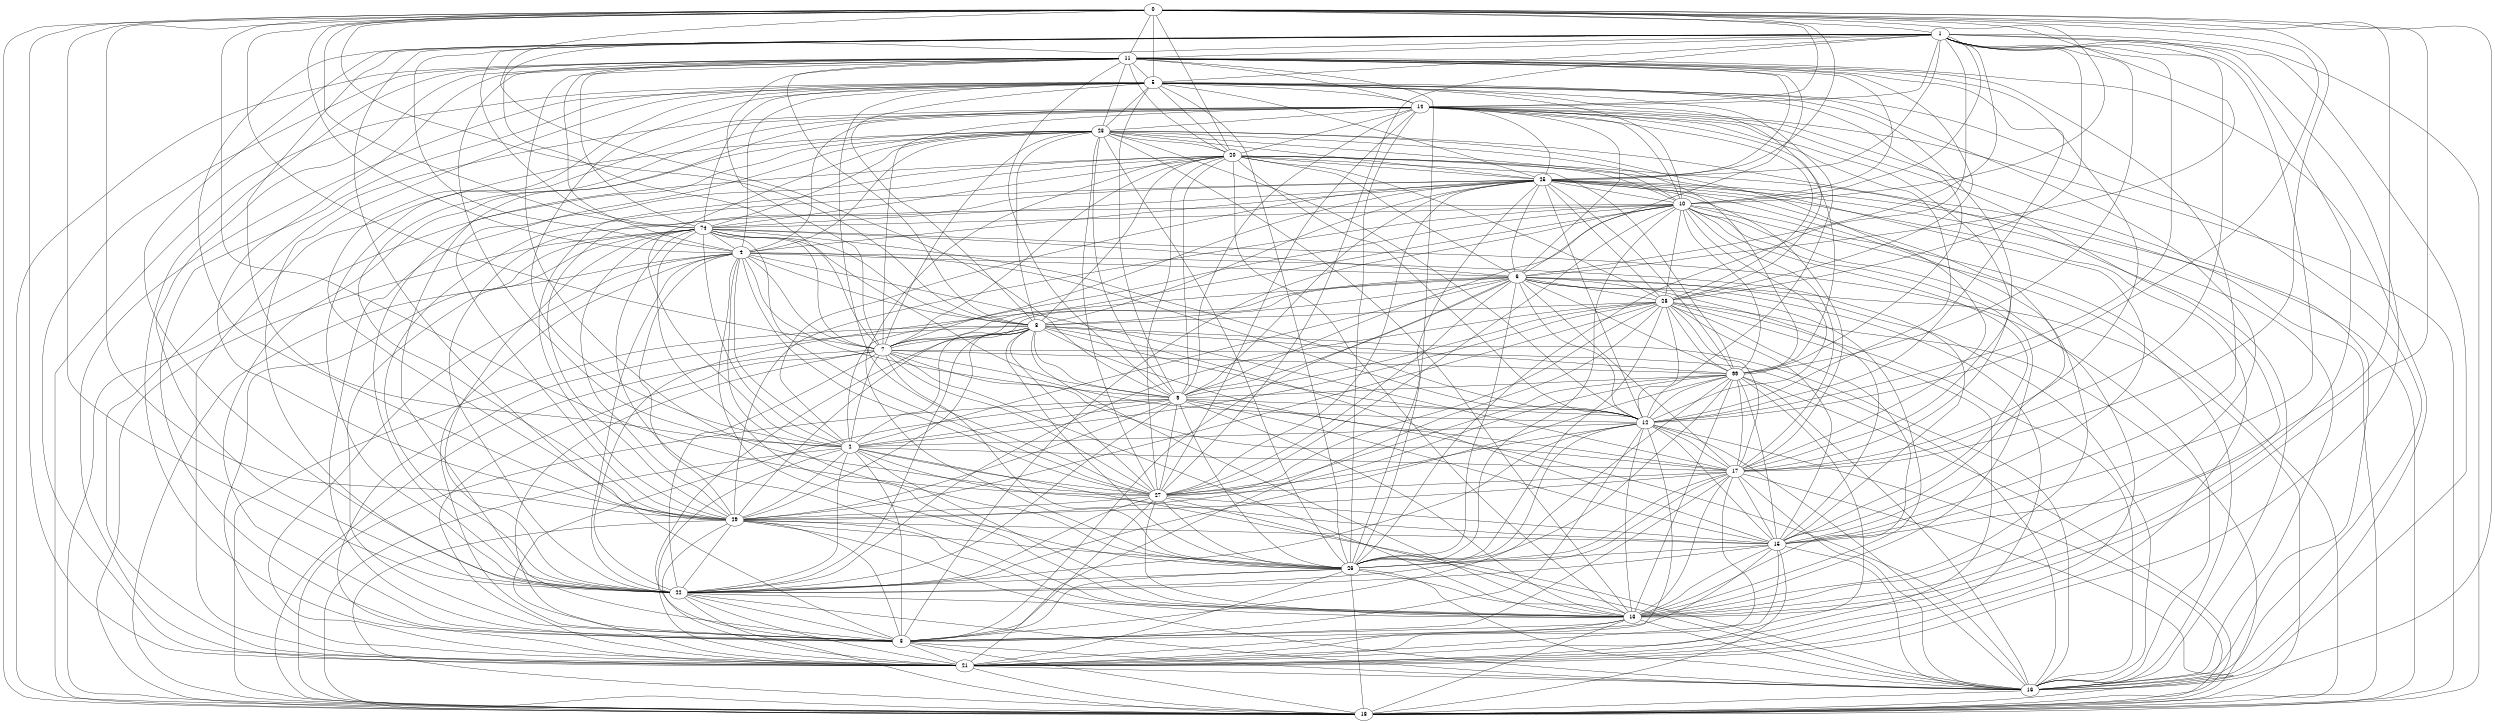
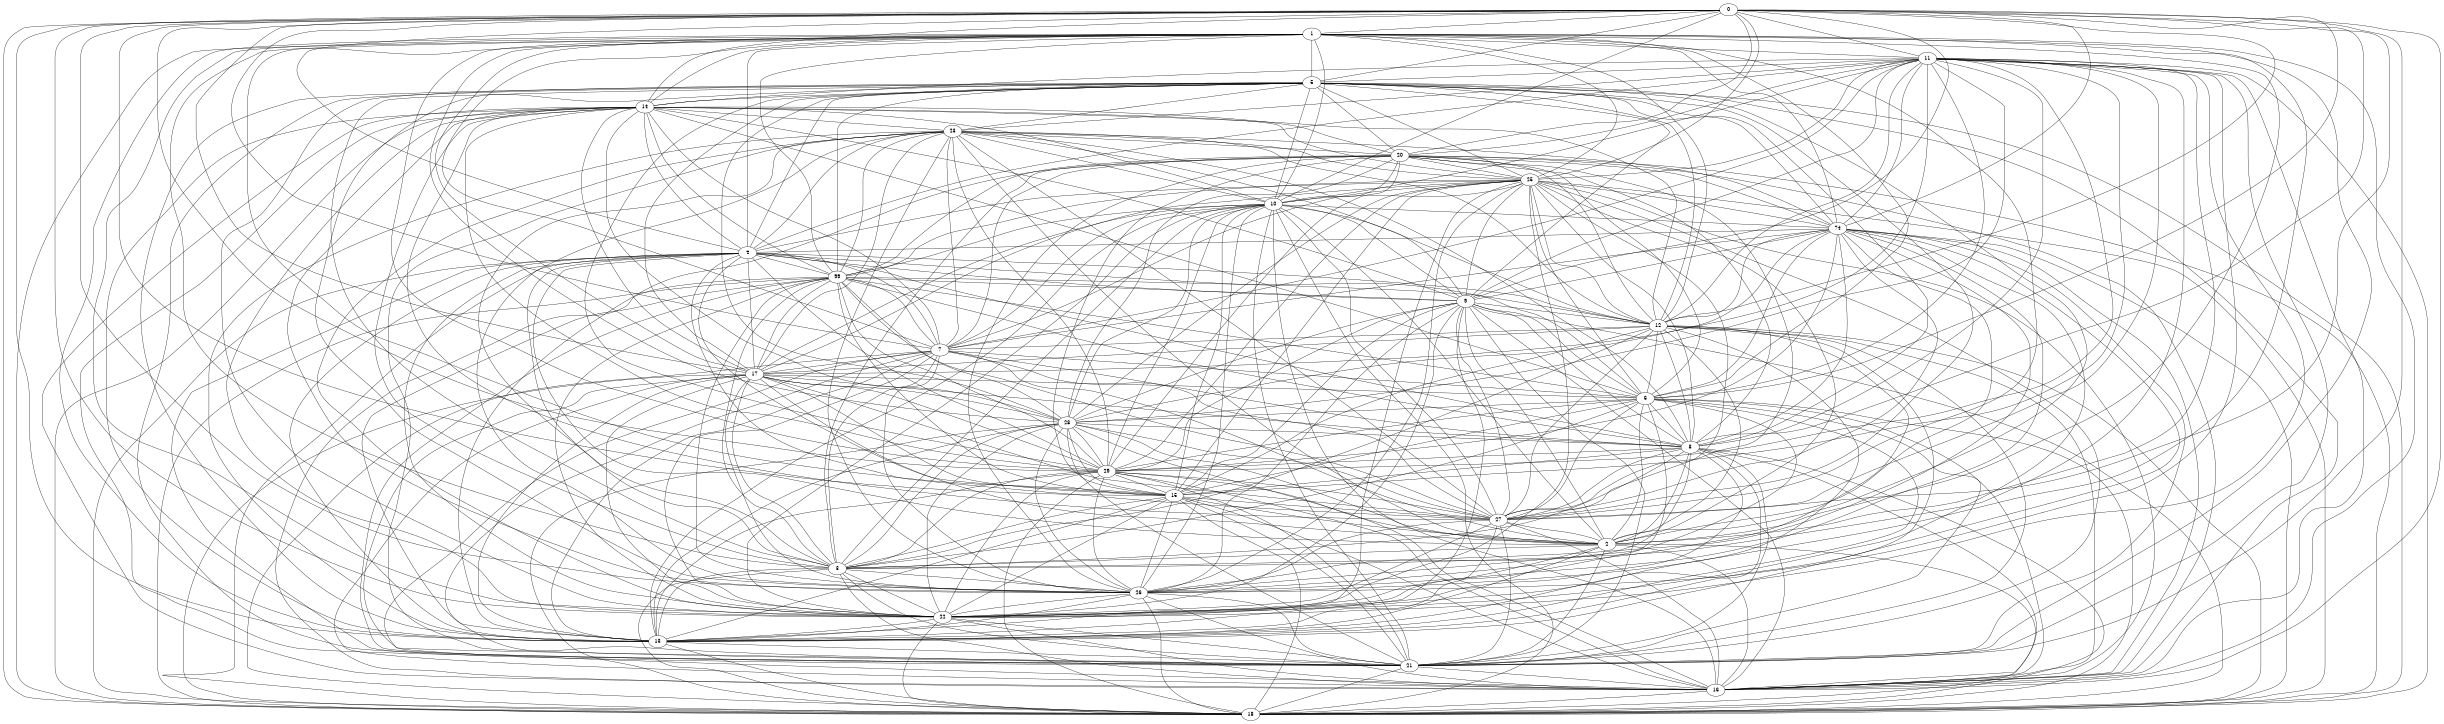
none -> (129, 28)
none -> (792, 265)
(1184, 274) -> none
(1678, 365) -> (1468, 357)
(1829, 667) -> none
